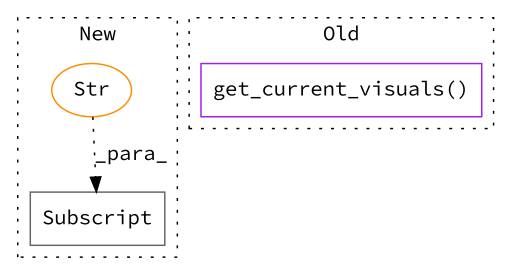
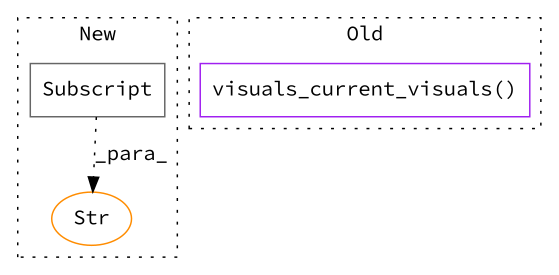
(341, 90) -> (365, 90)
(94, 147) -> (95, 147)
